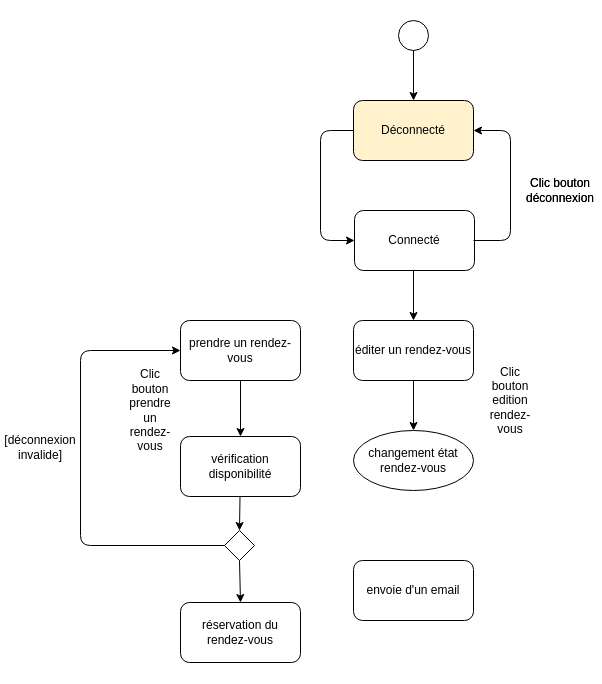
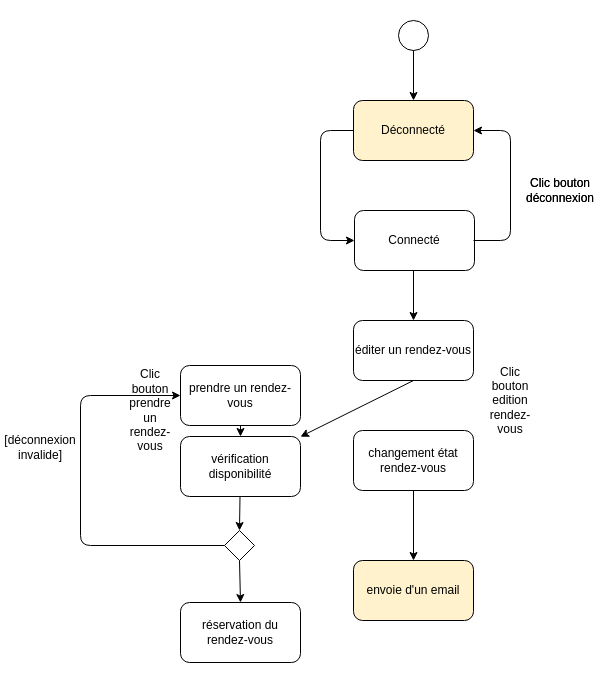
(241, 351) -> (241, 396)
(414, 402) -> (360, 407)
(414, 461) -> (414, 461)
none -> (414, 522)
(414, 591) -> (414, 591)
